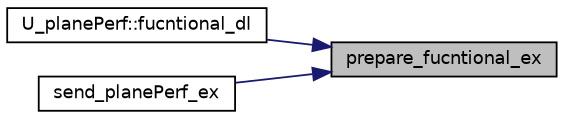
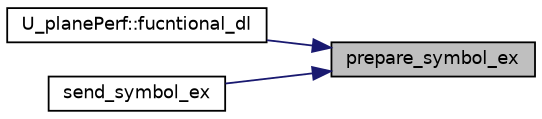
(444, 59) -> (433, 59)
(137, 94) -> (137, 94)
